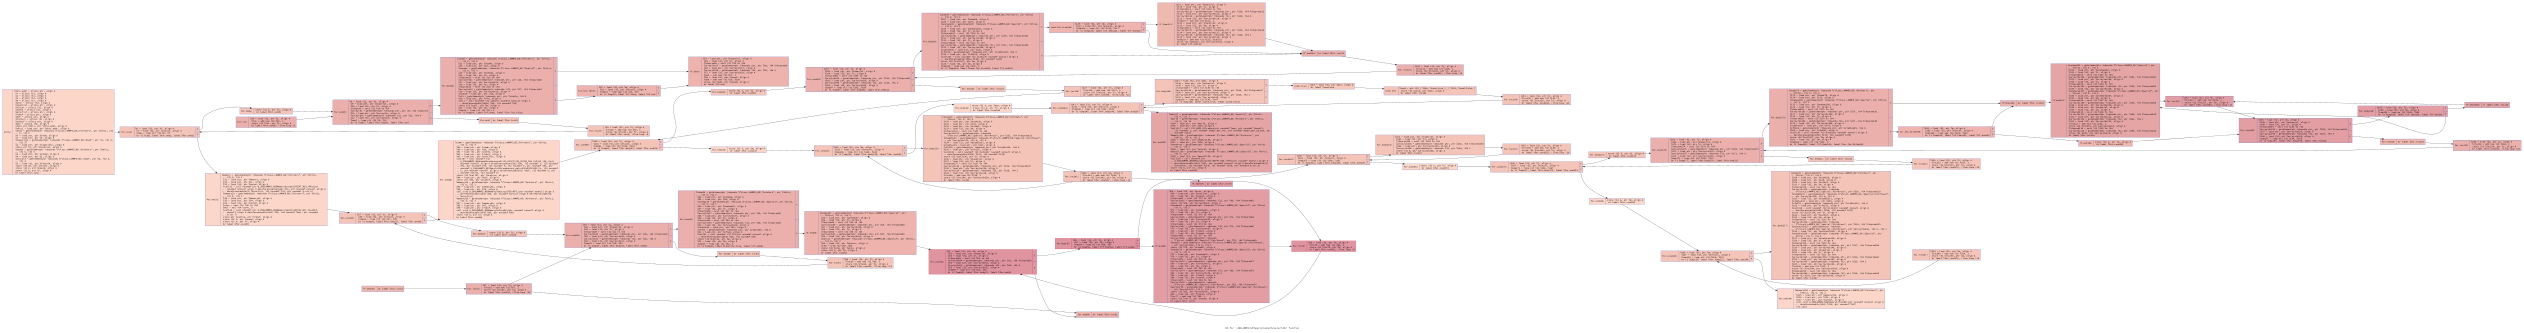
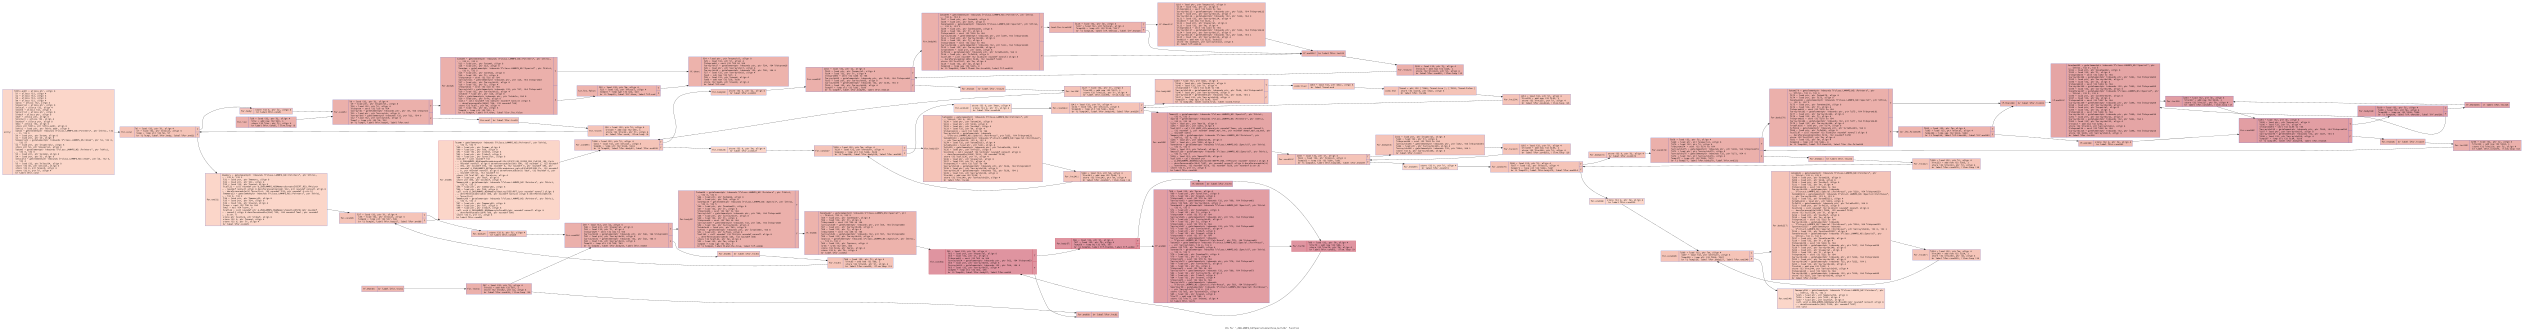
(1220, 178) -> (1280, 153)
none -> (1907, 245)
